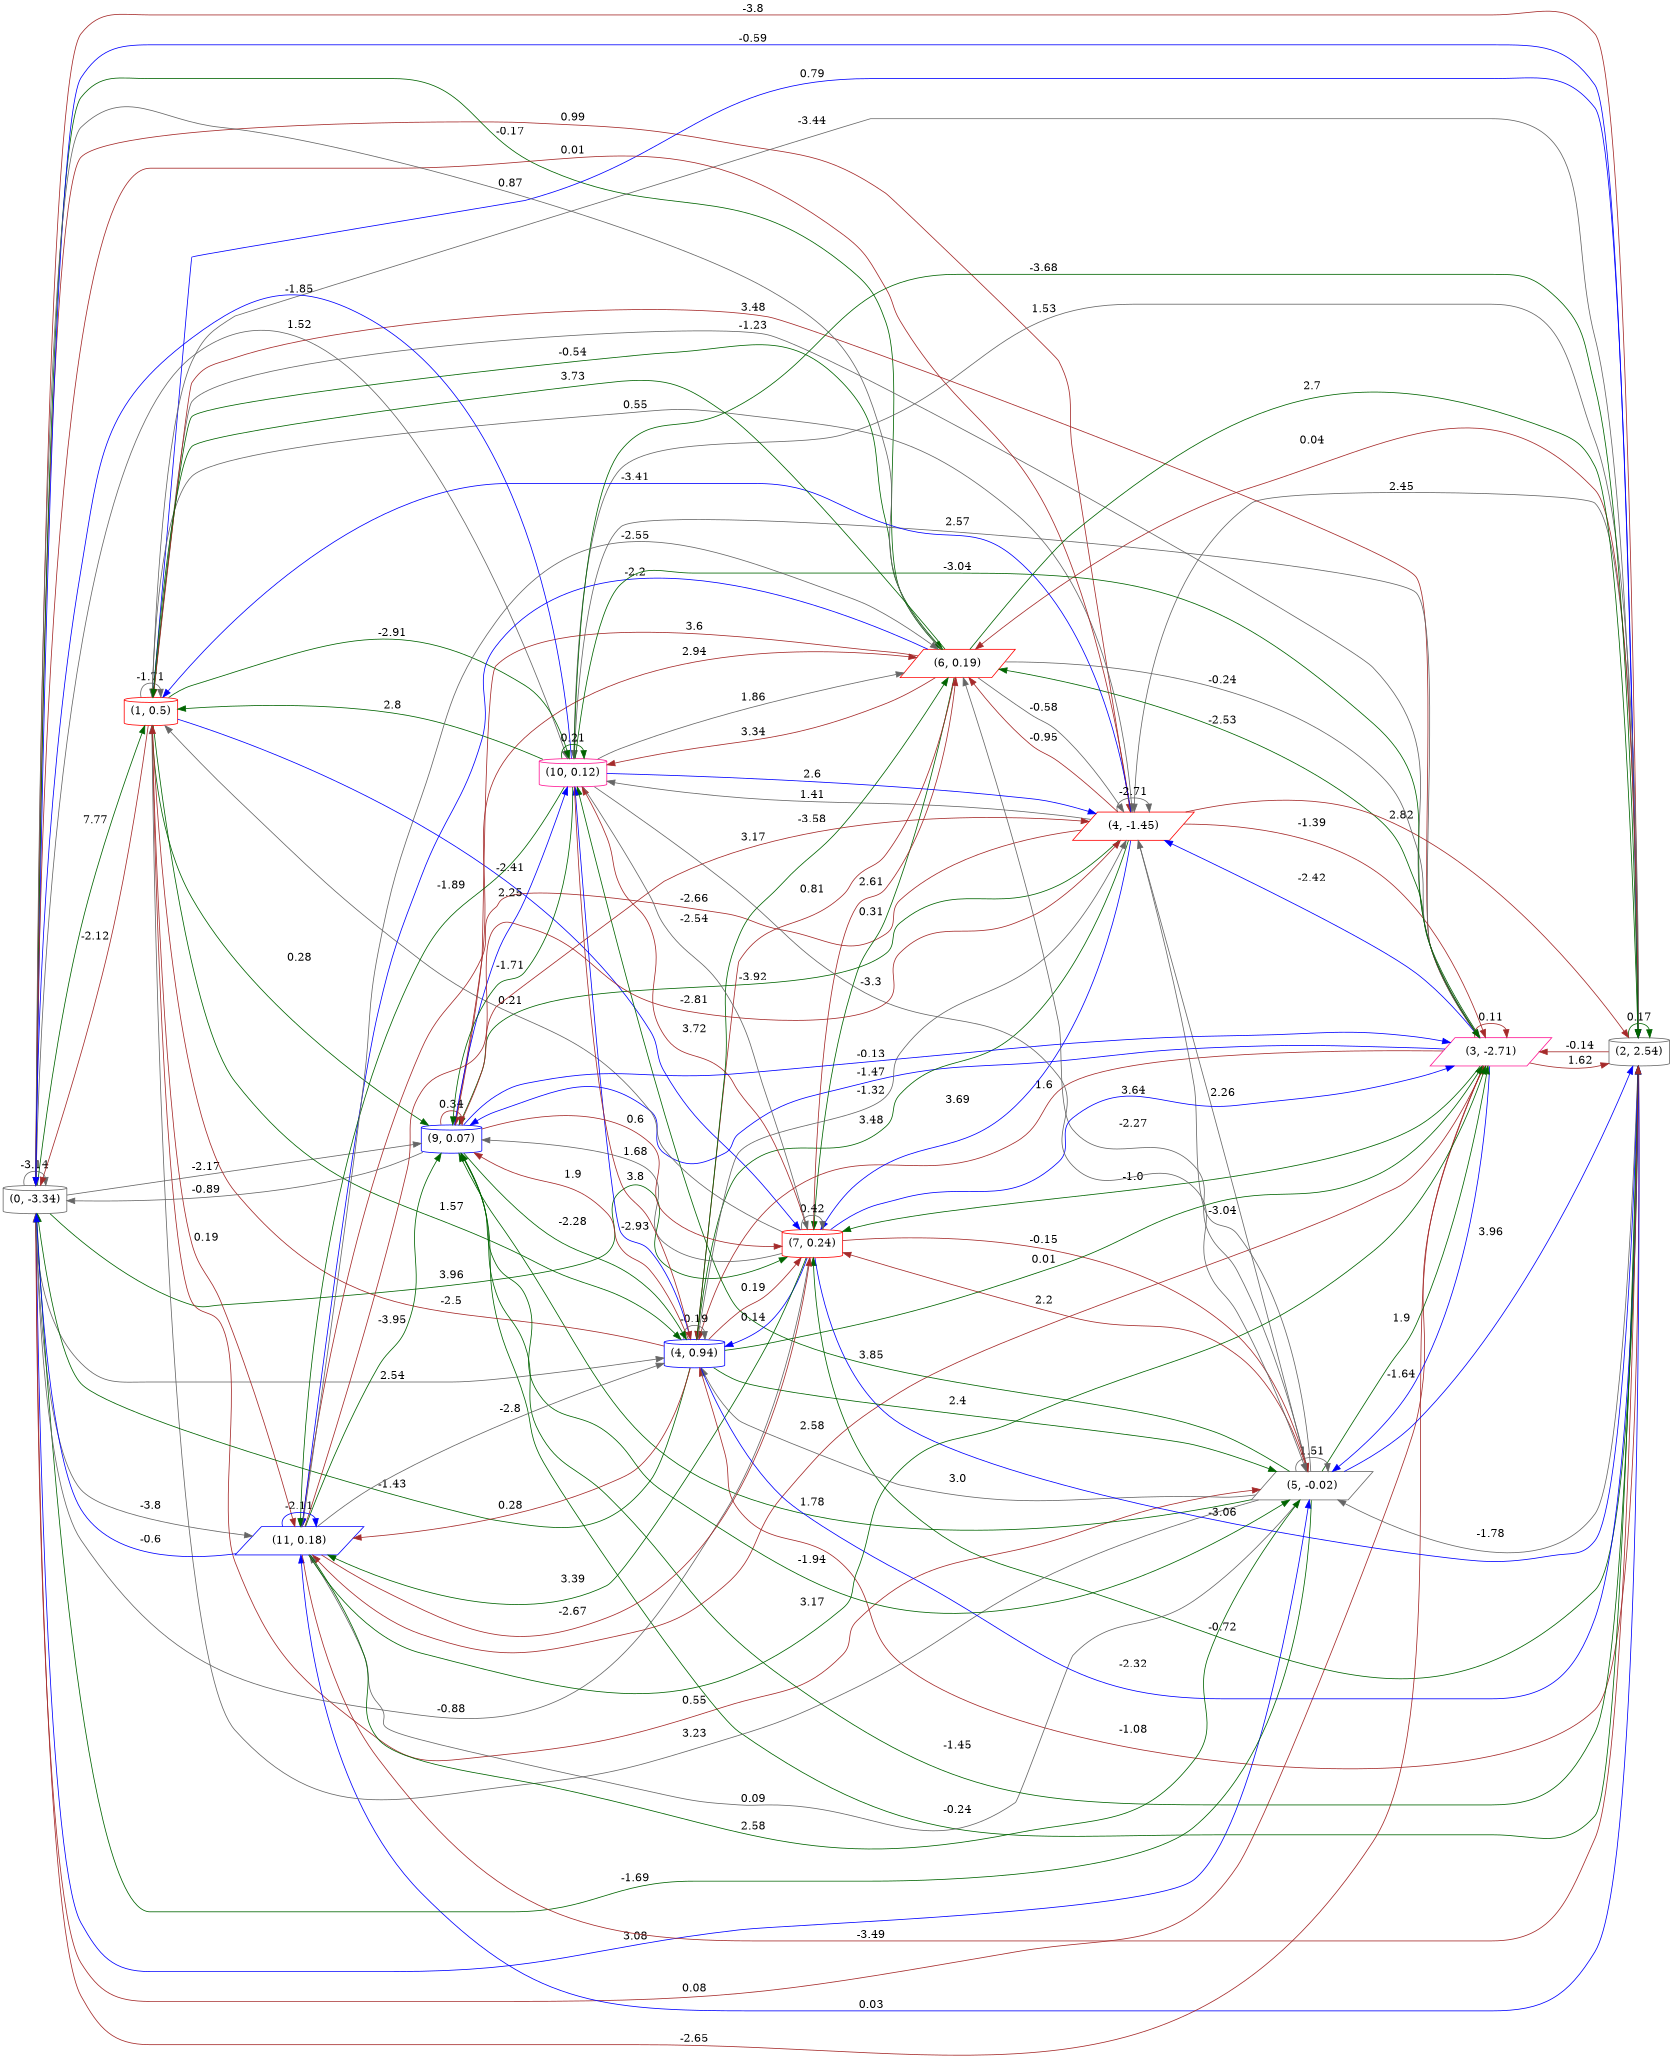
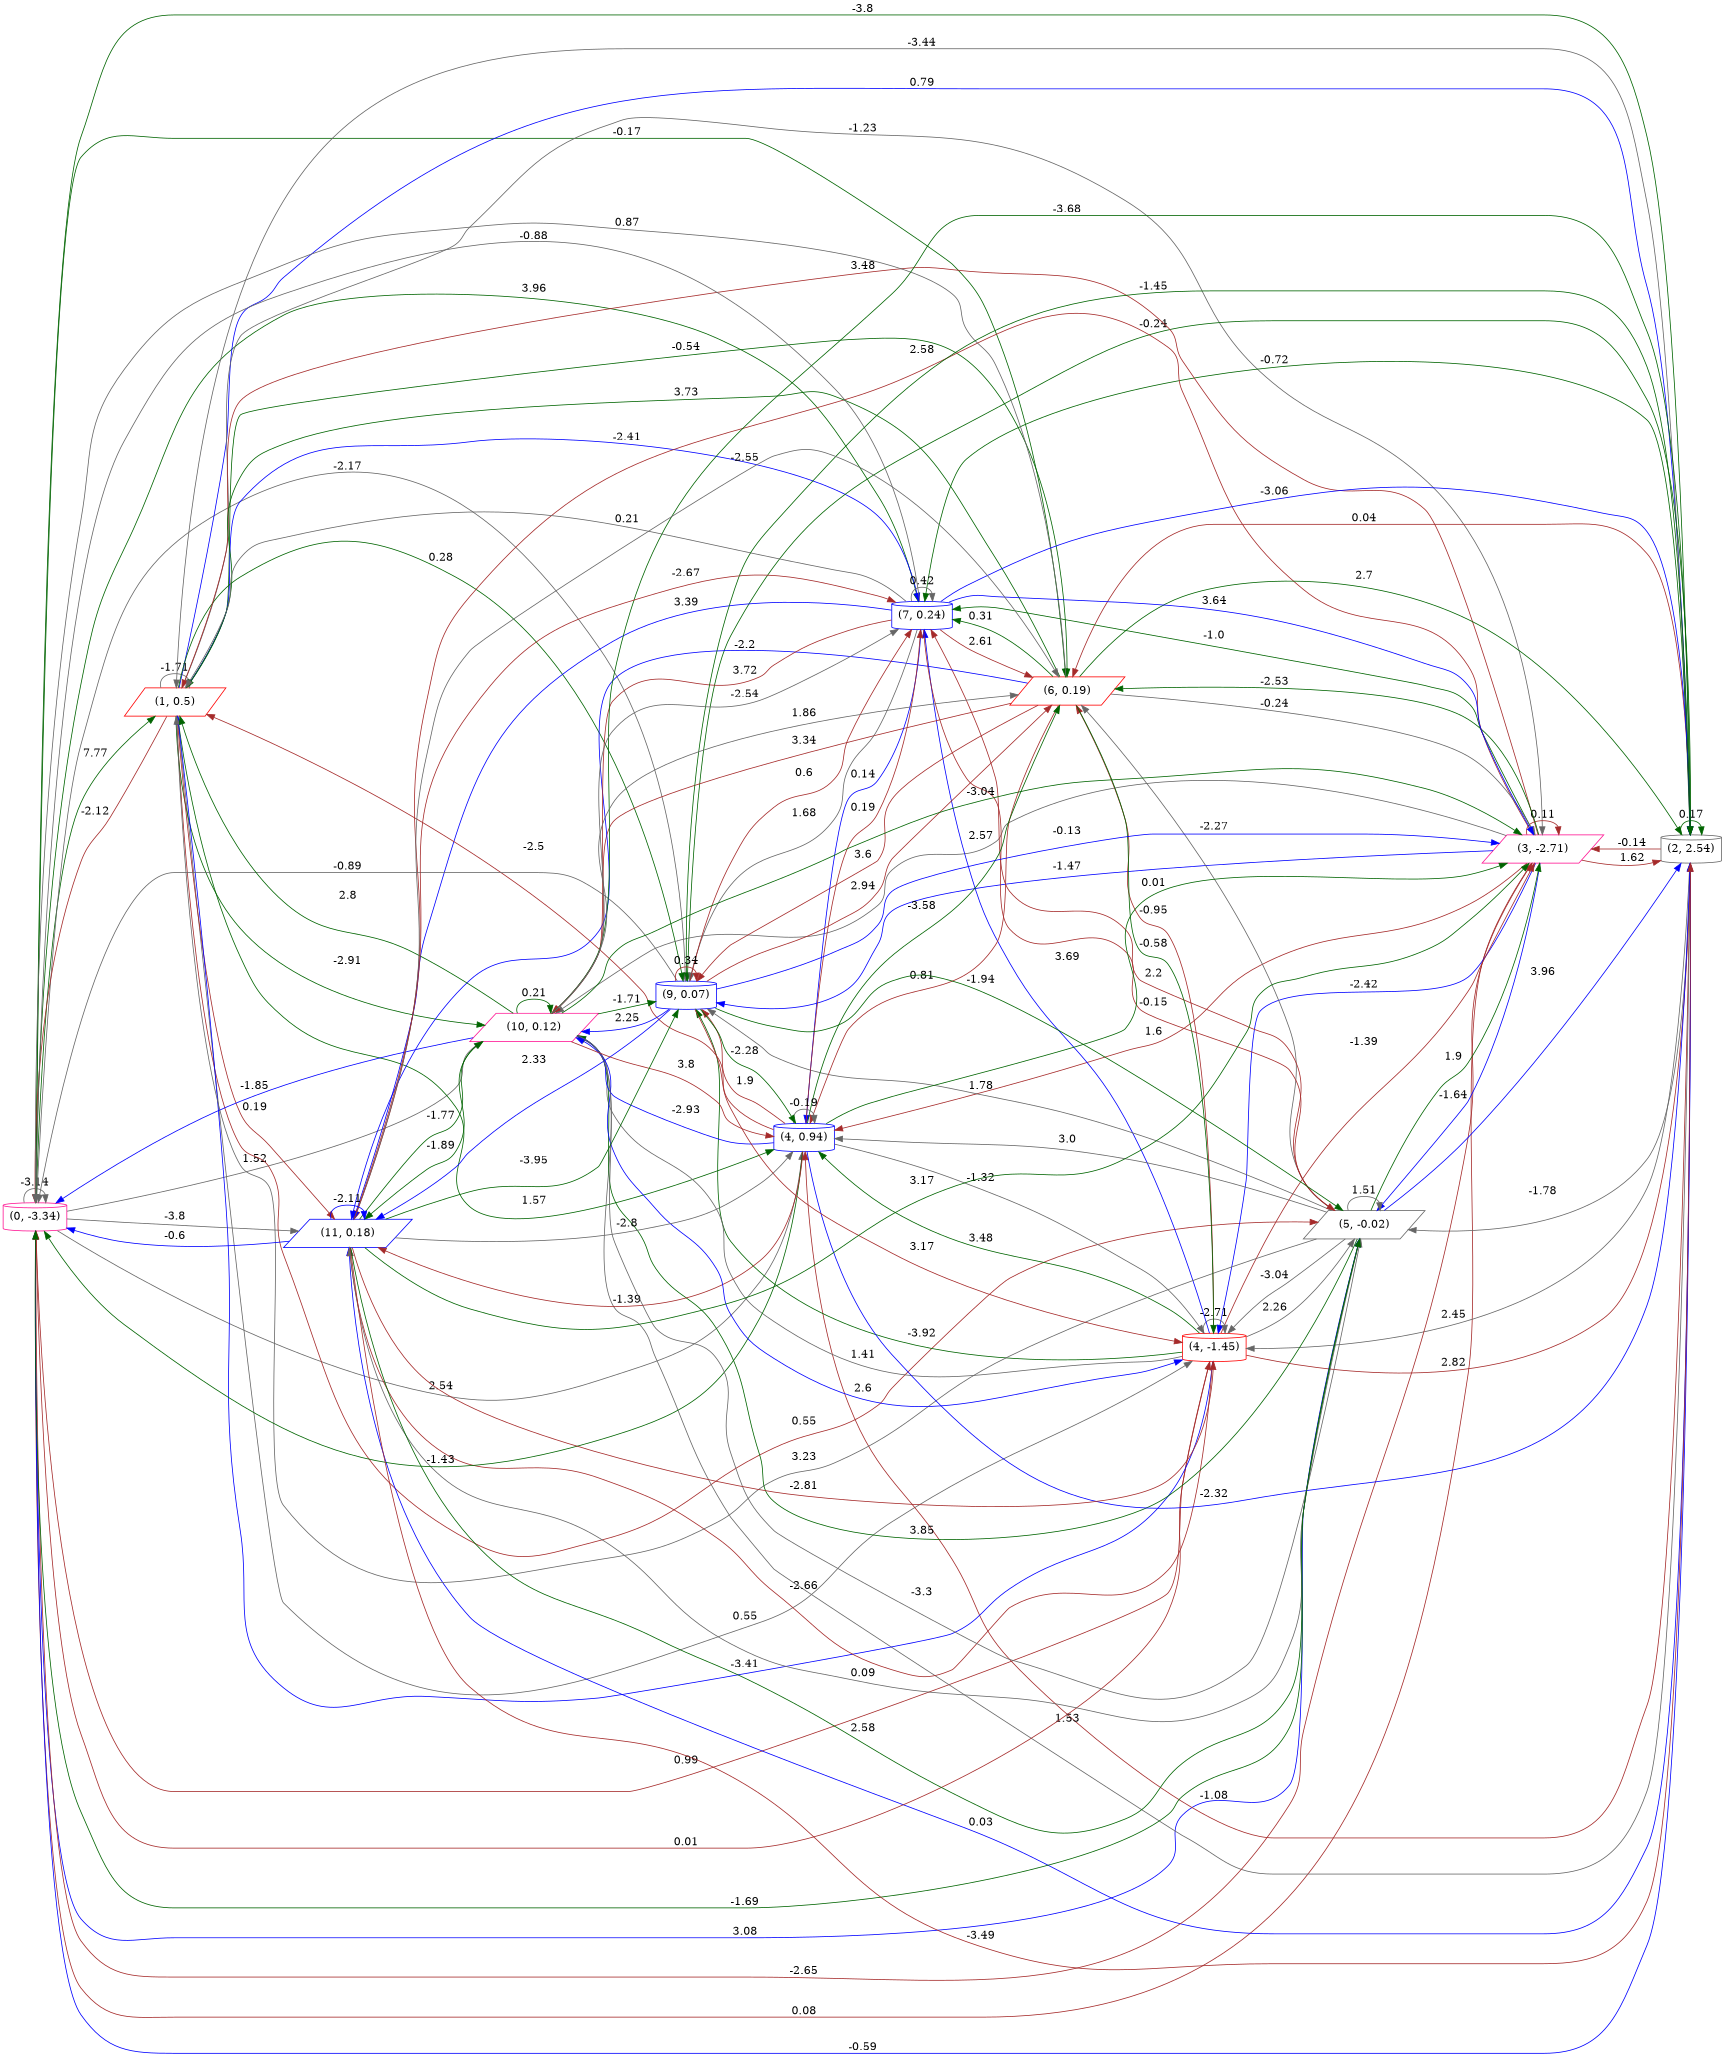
(760, 15) -> (675, 15)
(151, 711) -> (175, 702)
(1058, 731) -> (1177, 984)
(573, 773) -> (534, 1027)
(1133, 826) -> (1214, 1347)
none -> (525, 1110)
none -> (432, 1136)
(35, 1200) -> (35, 1217)
(812, 1244) -> (922, 616)
(991, 1418) -> none
(752, 1498) -> (1023, 1103)
(511, 1506) -> (627, 1300)
(640, 1546) -> (485, 765)
